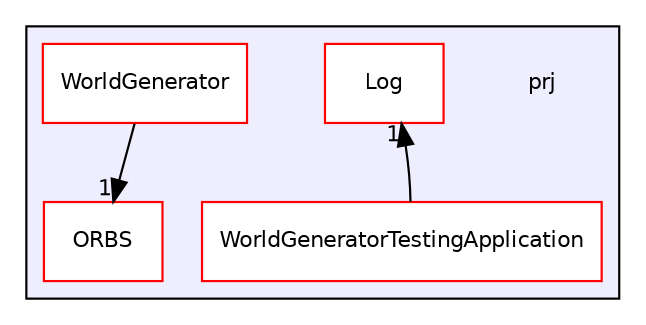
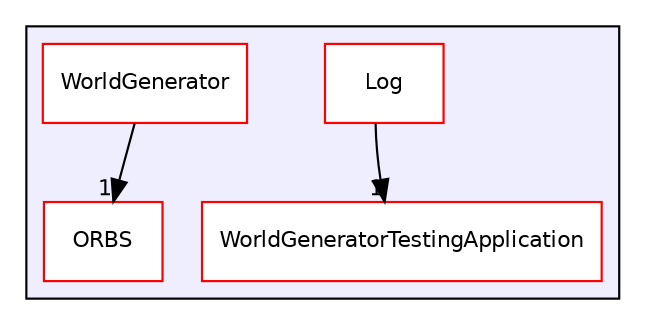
(542, 83) -> none
(409, 174) -> (377, 152)
